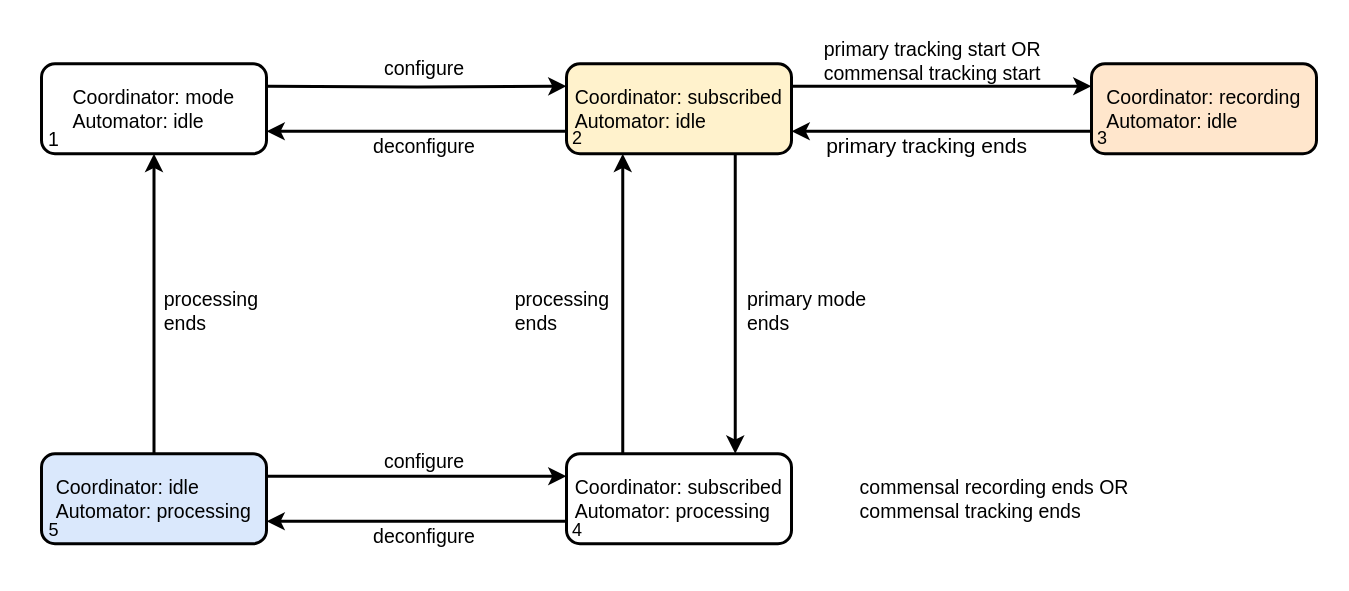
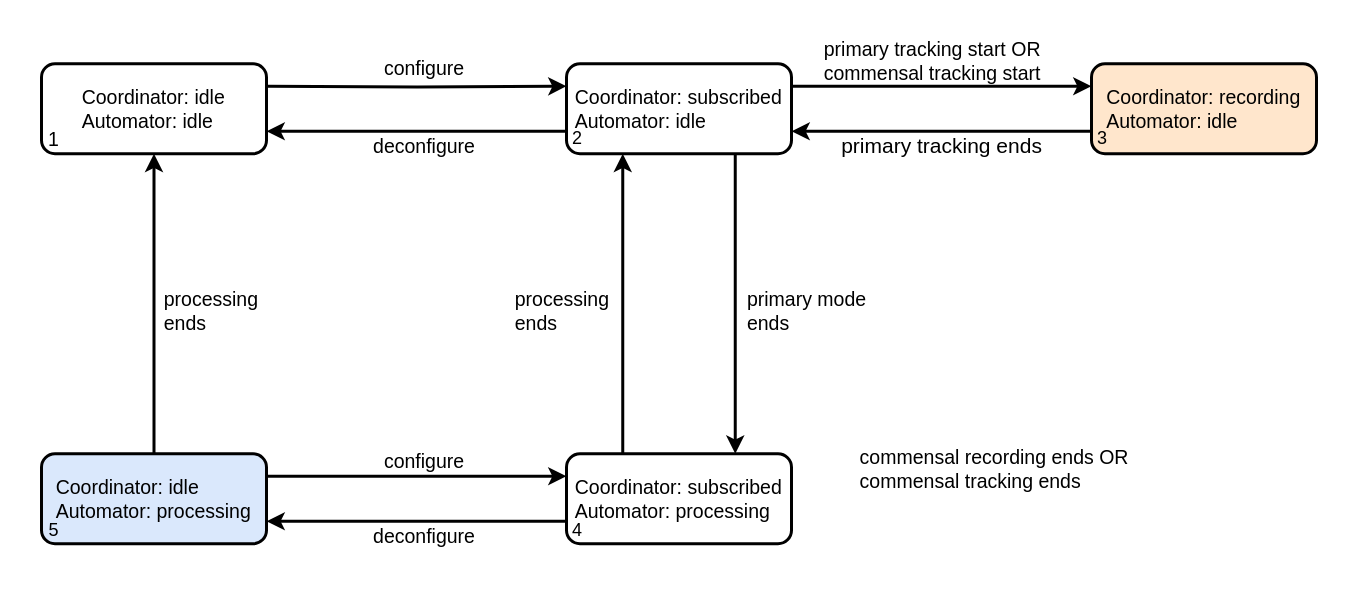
(154, 109) -> (154, 109)
(679, 109) -> (679, 109)
(926, 146) -> (941, 146)
(994, 499) -> (994, 469)
